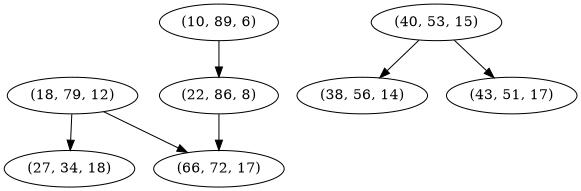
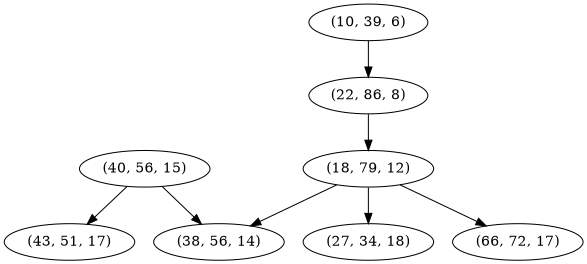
(219, 22) -> (368, 22)
(436, 22) -> (145, 169)
(219, 127) -> (368, 127)
none -> (298, 203)
